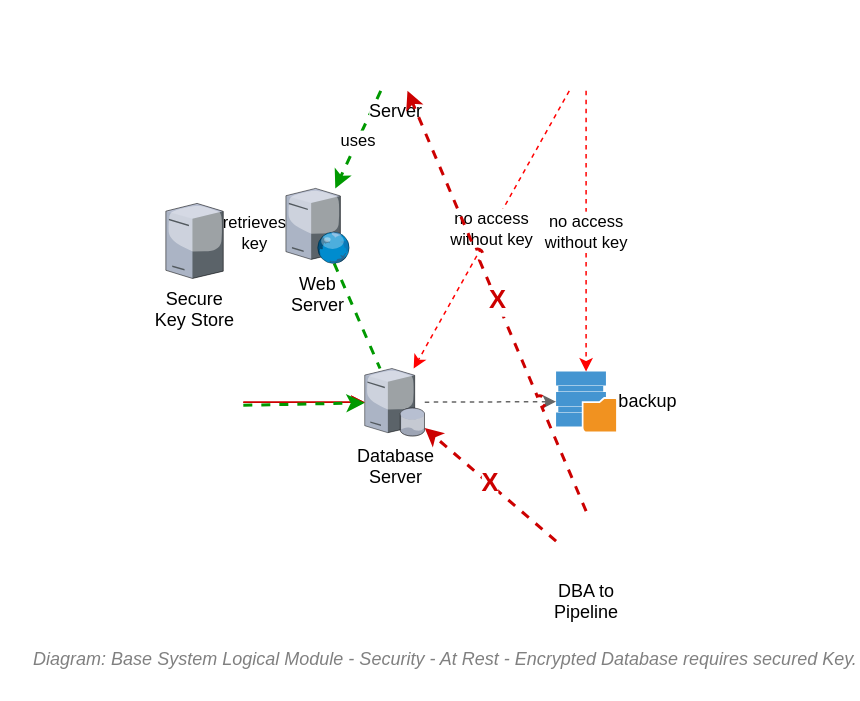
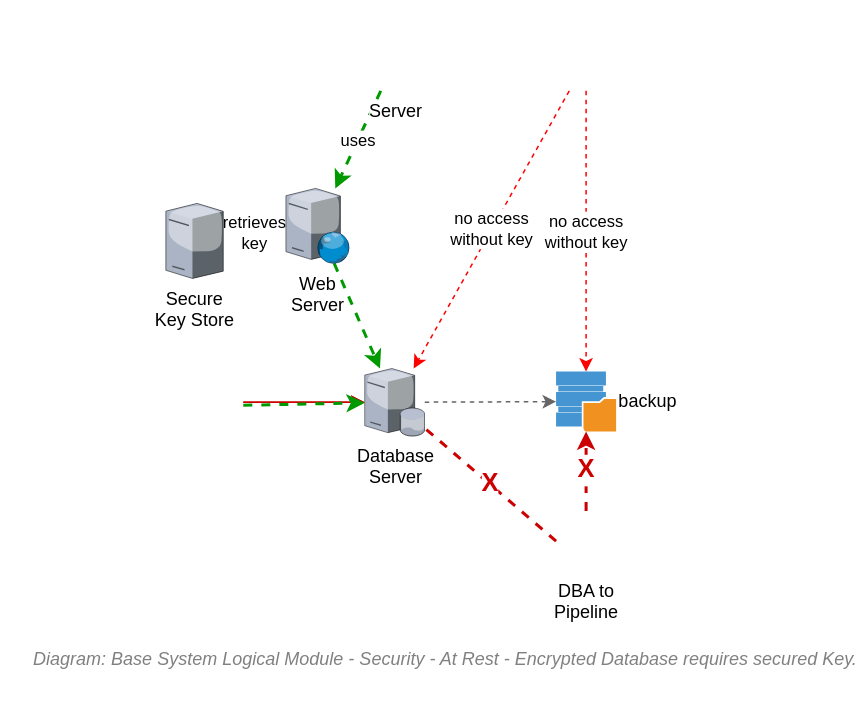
(499, 306) -> (586, 460)
(376, 360) -> (374, 354)
(435, 437) -> (431, 433)
